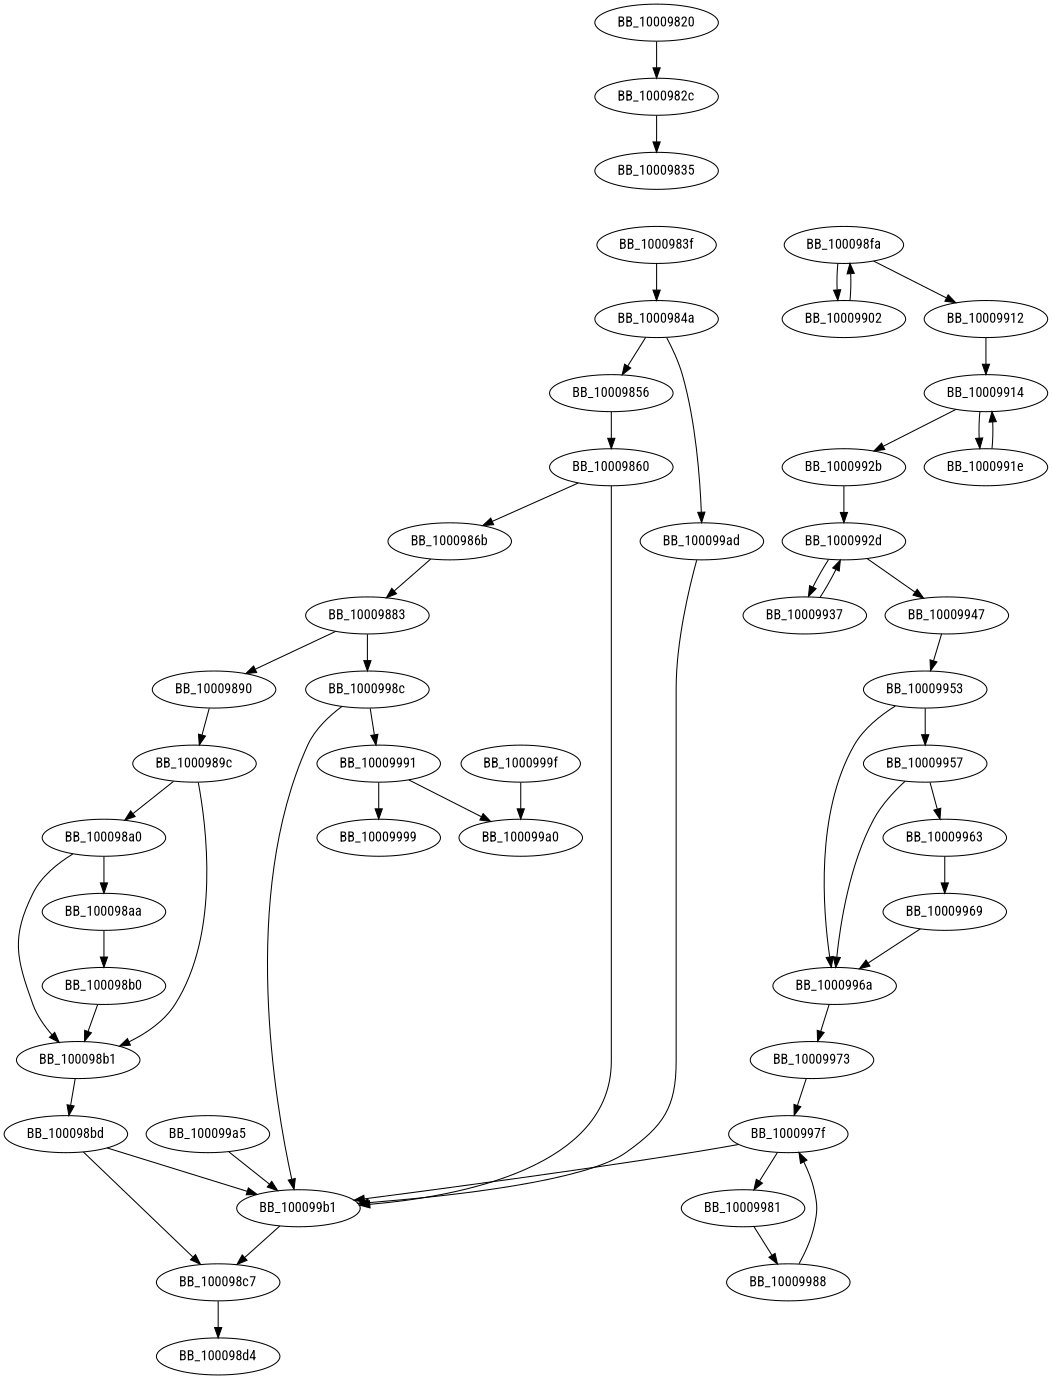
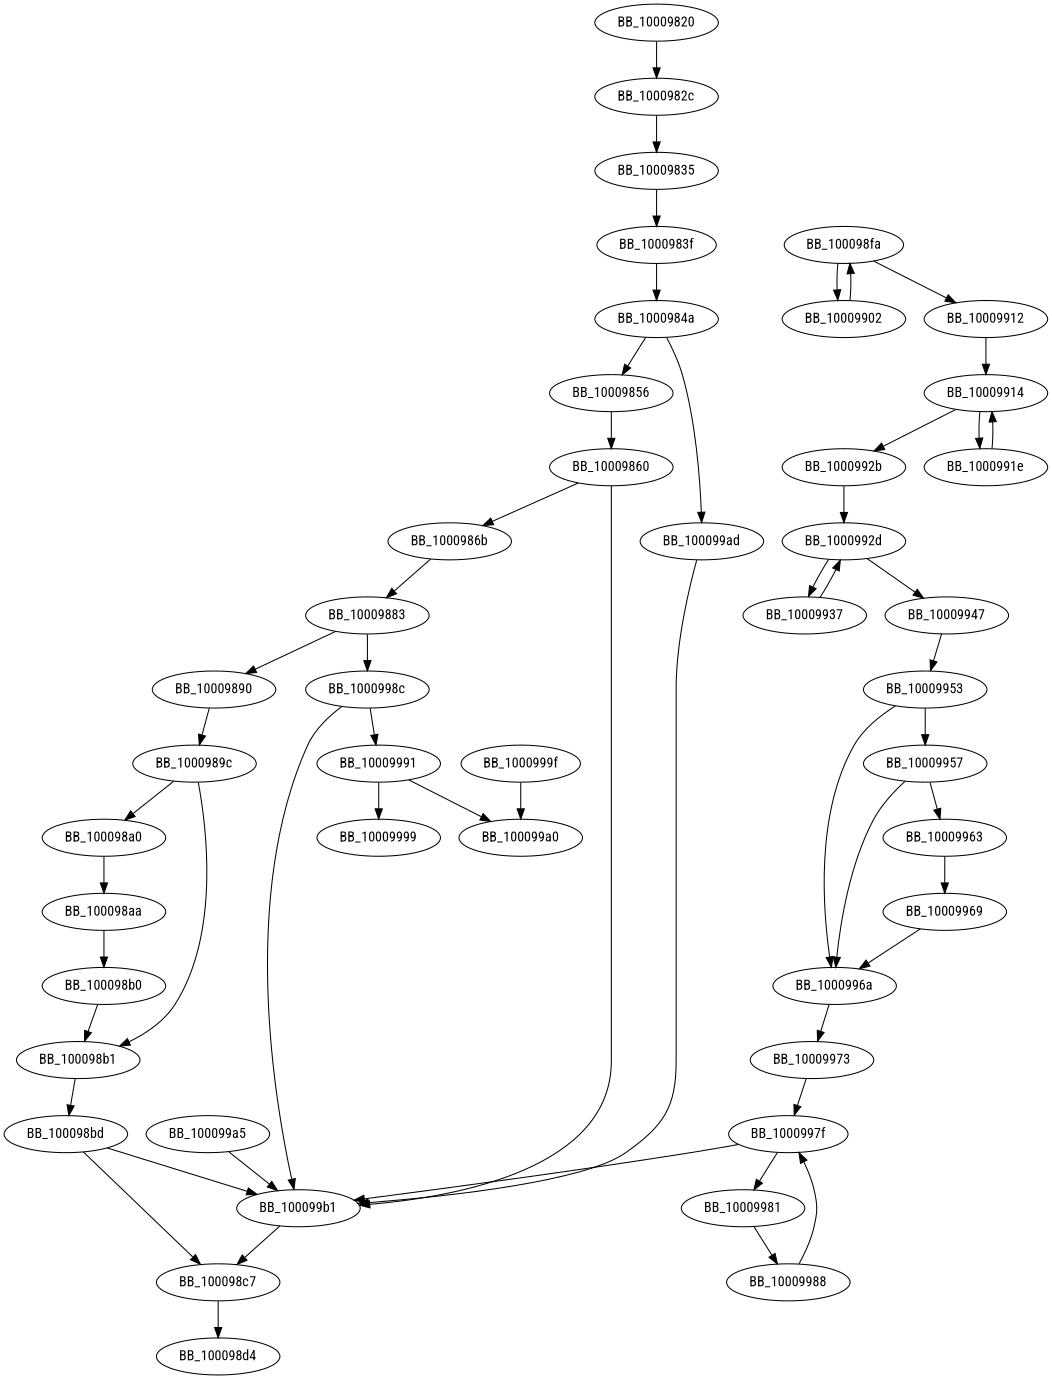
none -> (657, 203)
(19, 938) -> none
